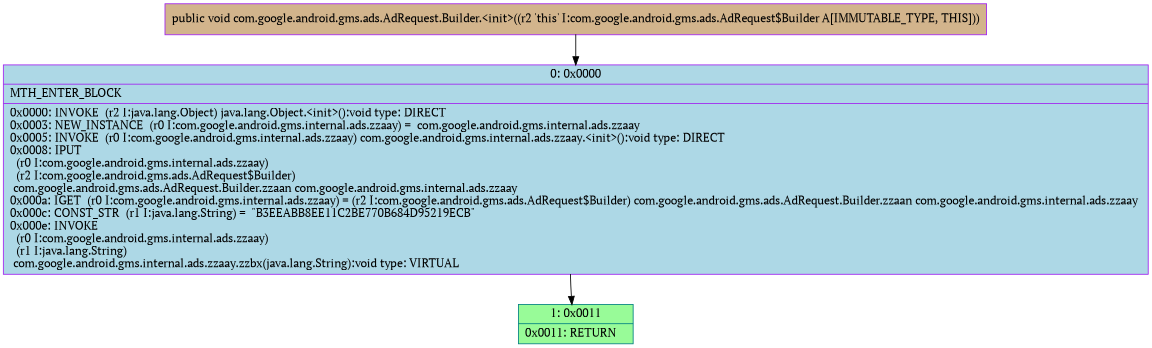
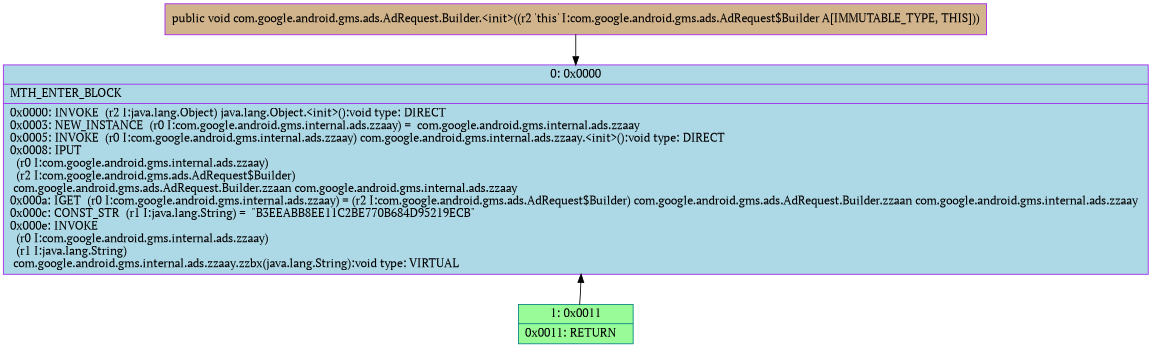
(571, 285) -> (580, 294)
